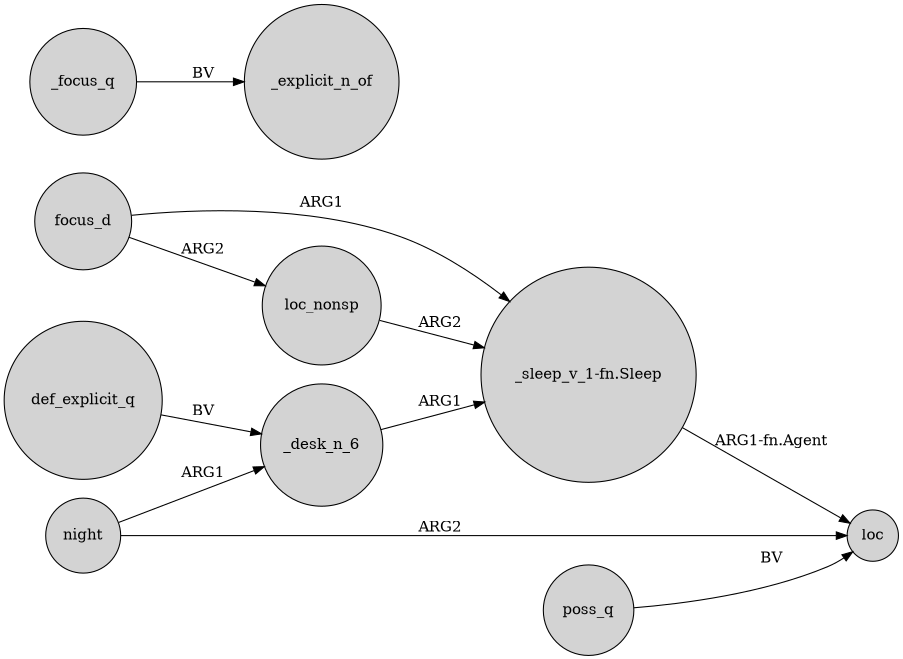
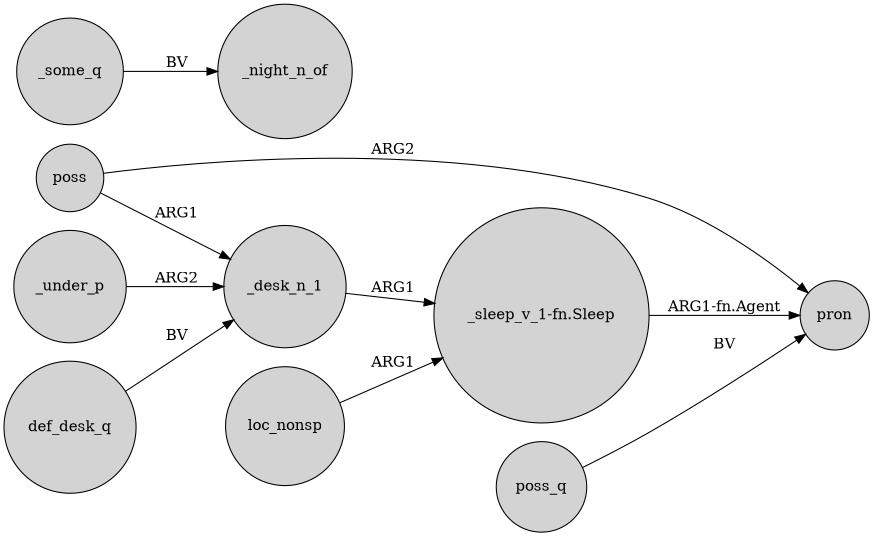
(83, 82) -> (70, 71)
(322, 82) -> (285, 71)
(83, 221) -> none
none -> (70, 287)
(440, 323) -> (393, 363)
(83, 400) -> (70, 427)
(322, 445) -> (285, 287)
(83, 536) -> (70, 178)
(873, 536) -> (835, 315)
